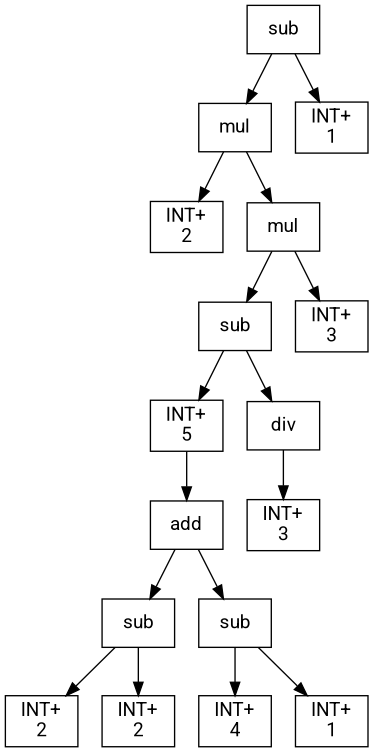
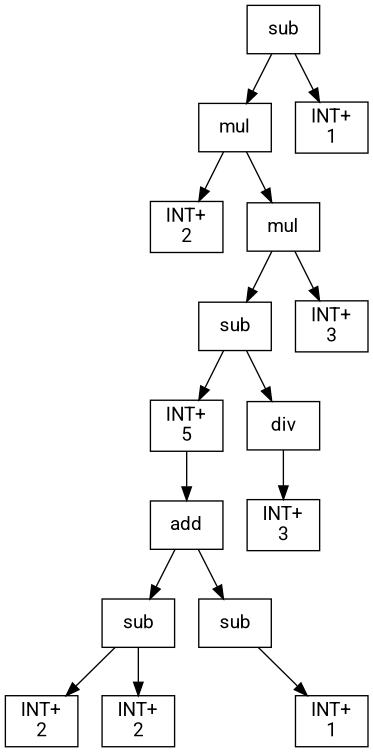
(235, 721) -> none
